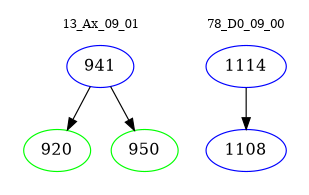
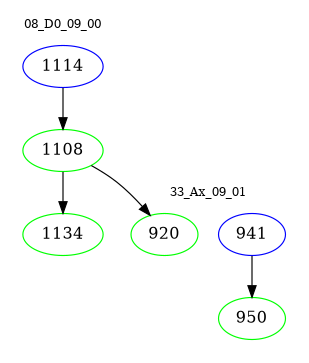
(101, 25) -> (208, 193)
(246, 25) -> (63, 25)
(82, 103) -> (129, 192)
(246, 150) -> (63, 150)
none -> (63, 235)
